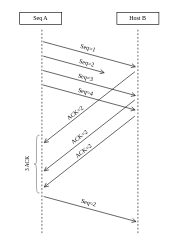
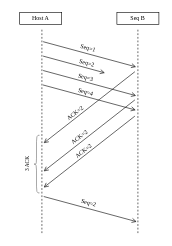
(41, 18) -> (41, 18)
(138, 18) -> (138, 18)
